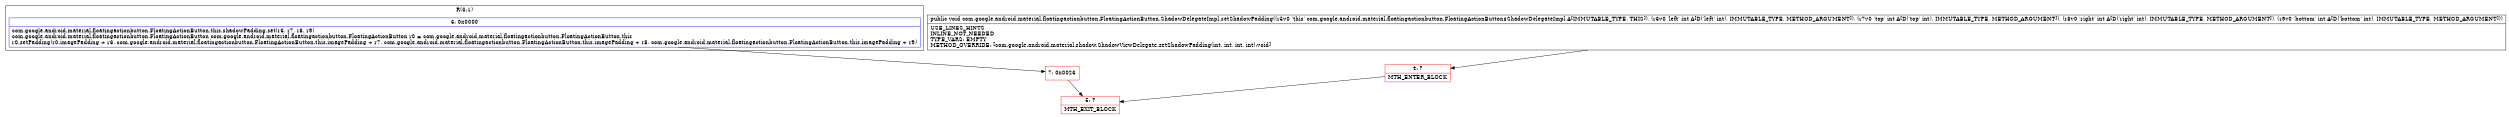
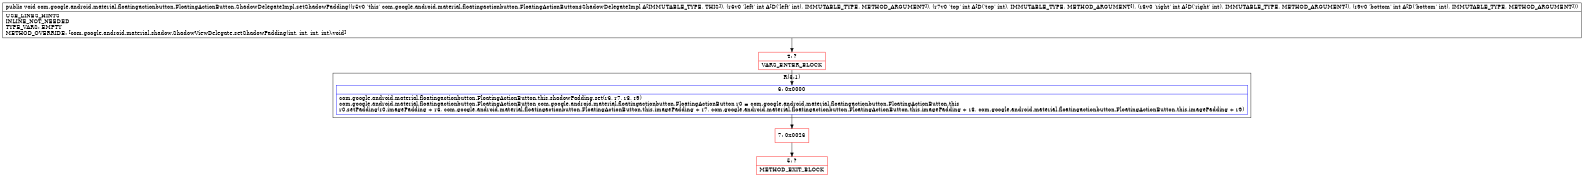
(1418, 77) -> (792, 65)
(1254, 89) -> (792, 76)
(1090, 109) -> (792, 170)
